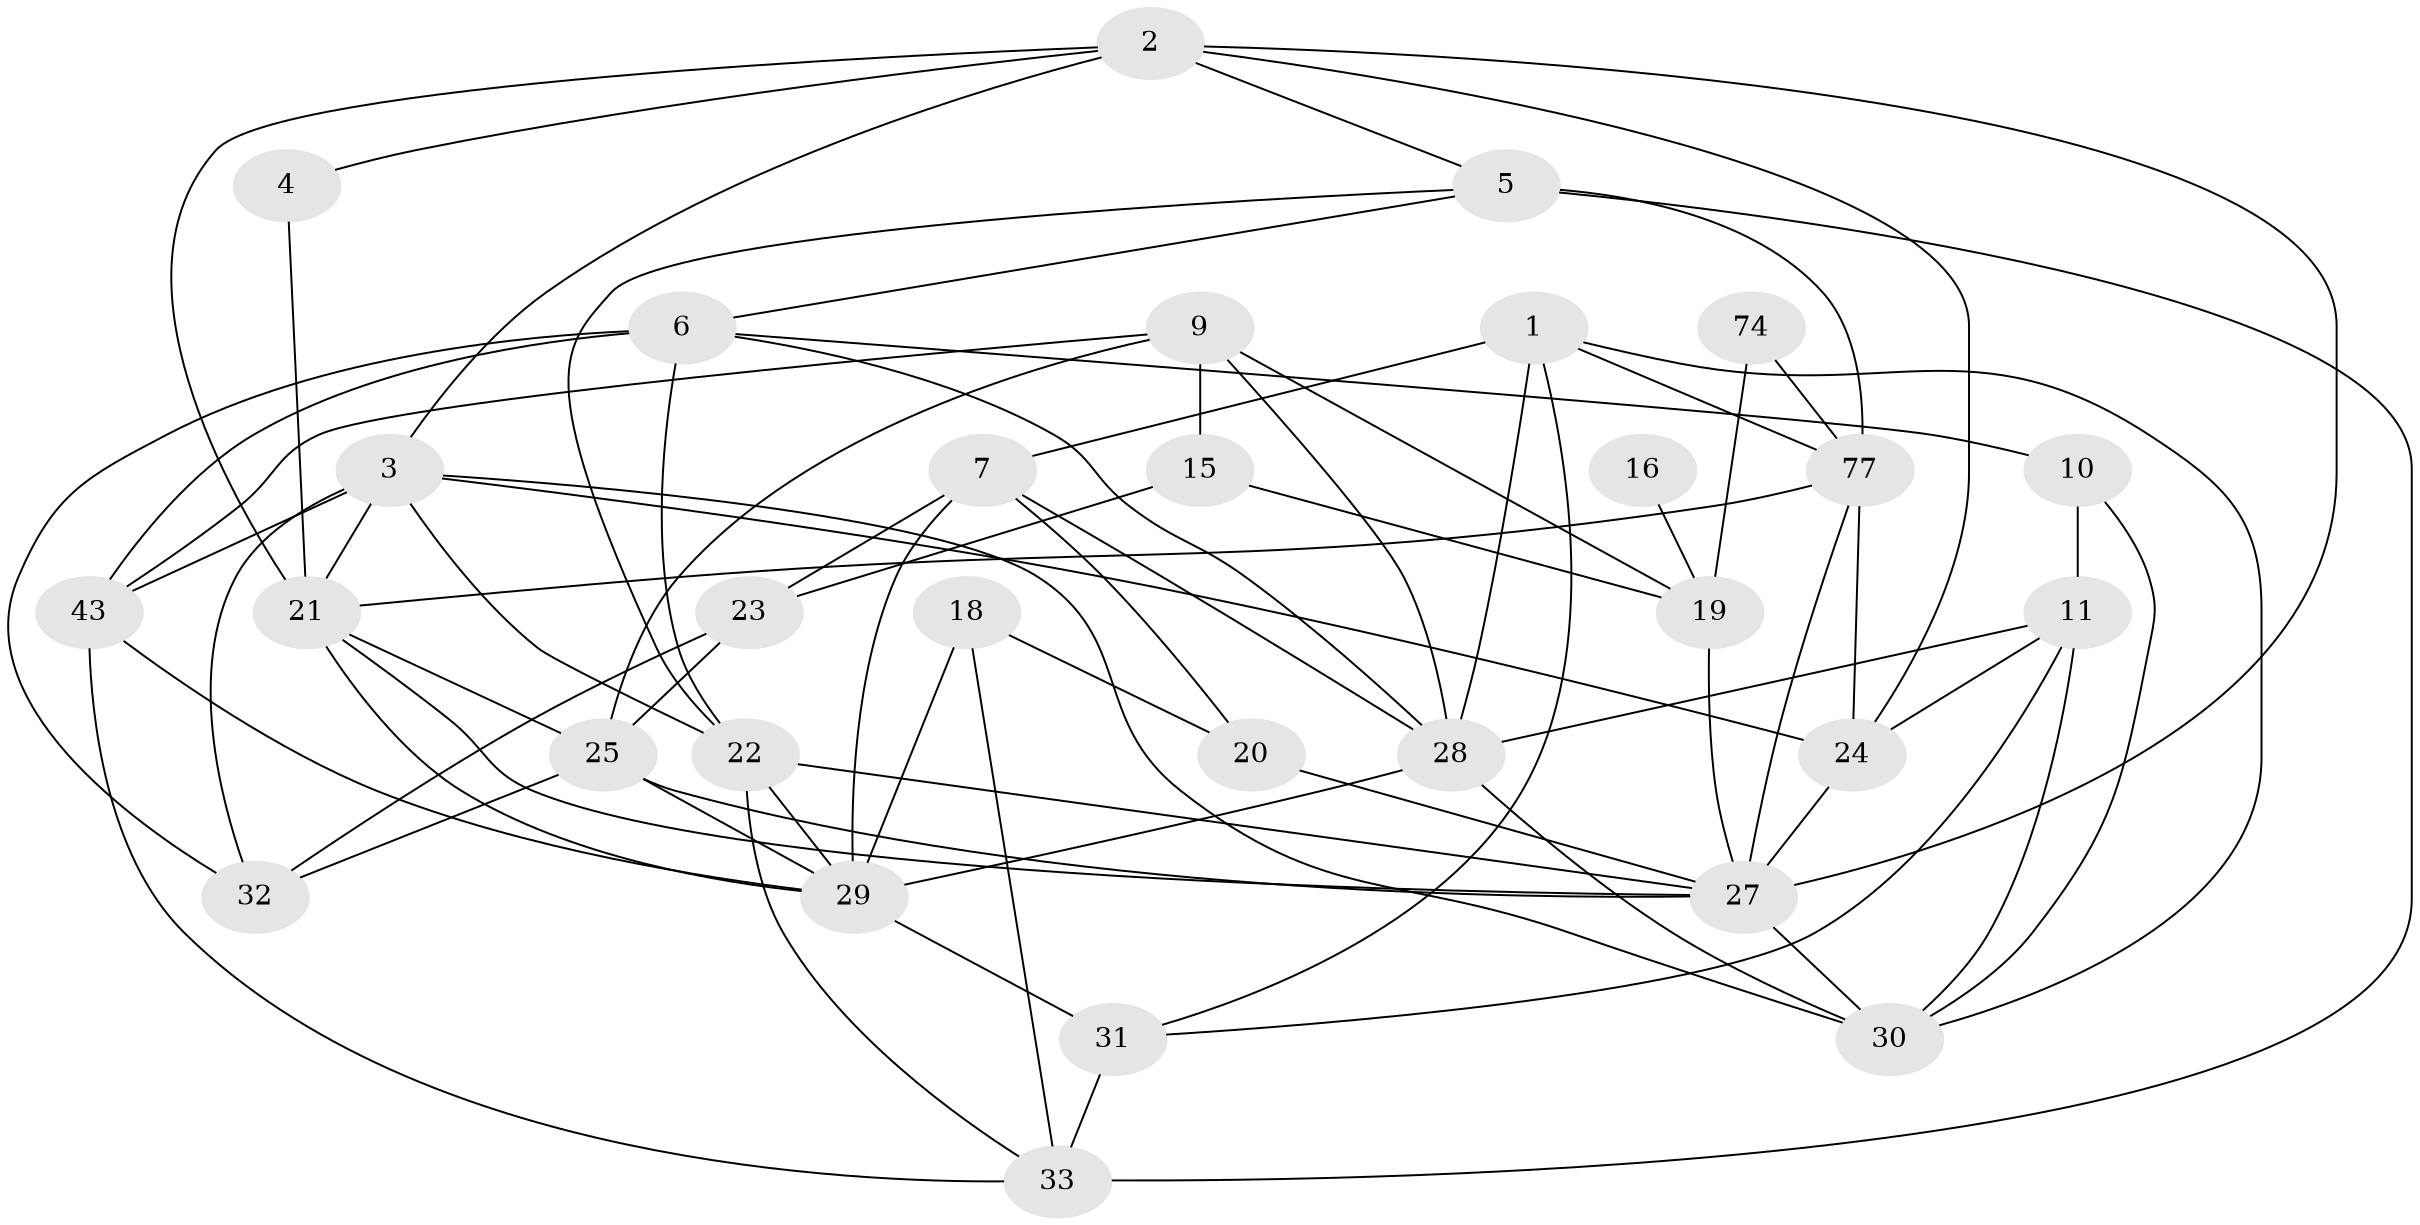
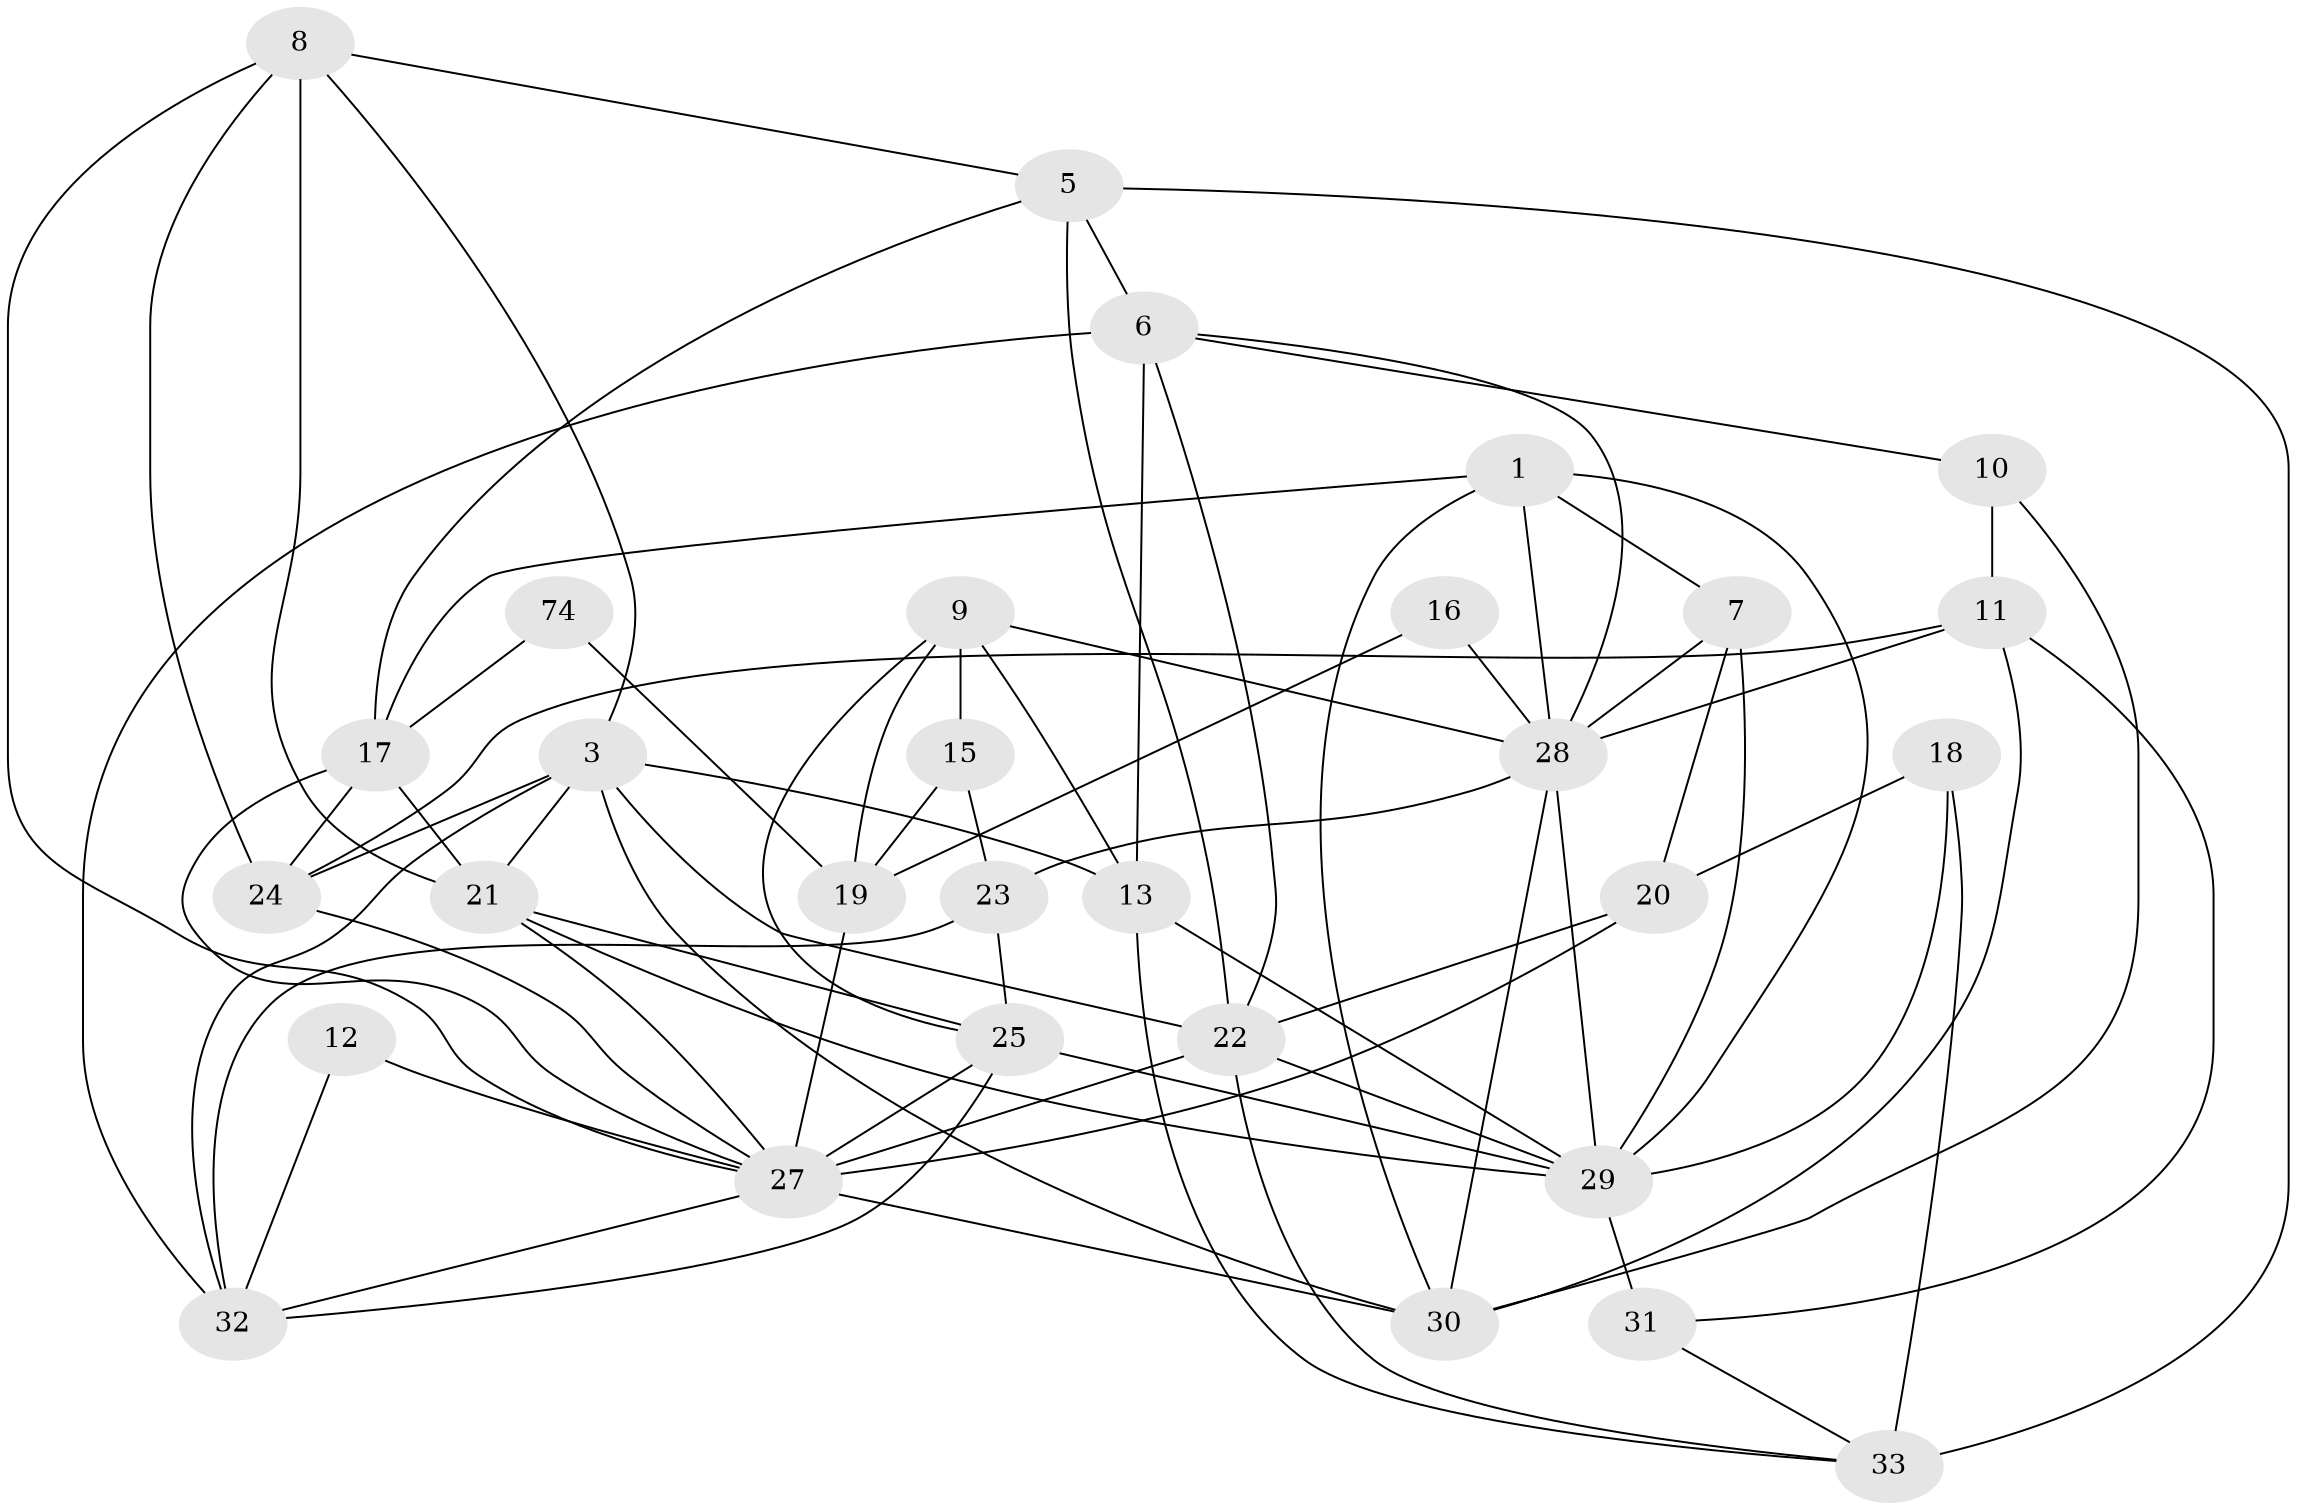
(1151, 43) -> (300, 43)
(287, 186) -> none
(1860, 470) -> (376, 755)
(855, 548) -> (1284, 823)
(89, 613) -> (1136, 897)
none -> (1499, 684)
(1522, 791) -> (1866, 763)
none -> (1443, 968)
none -> (342, 1040)
none -> (511, 1253)
